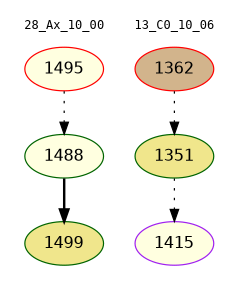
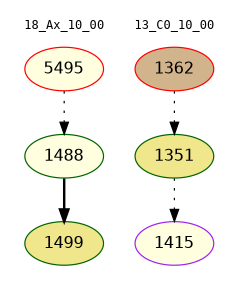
(65, 26) -> (65, 26)
(175, 26) -> (175, 26)
(64, 69) -> (64, 69)
